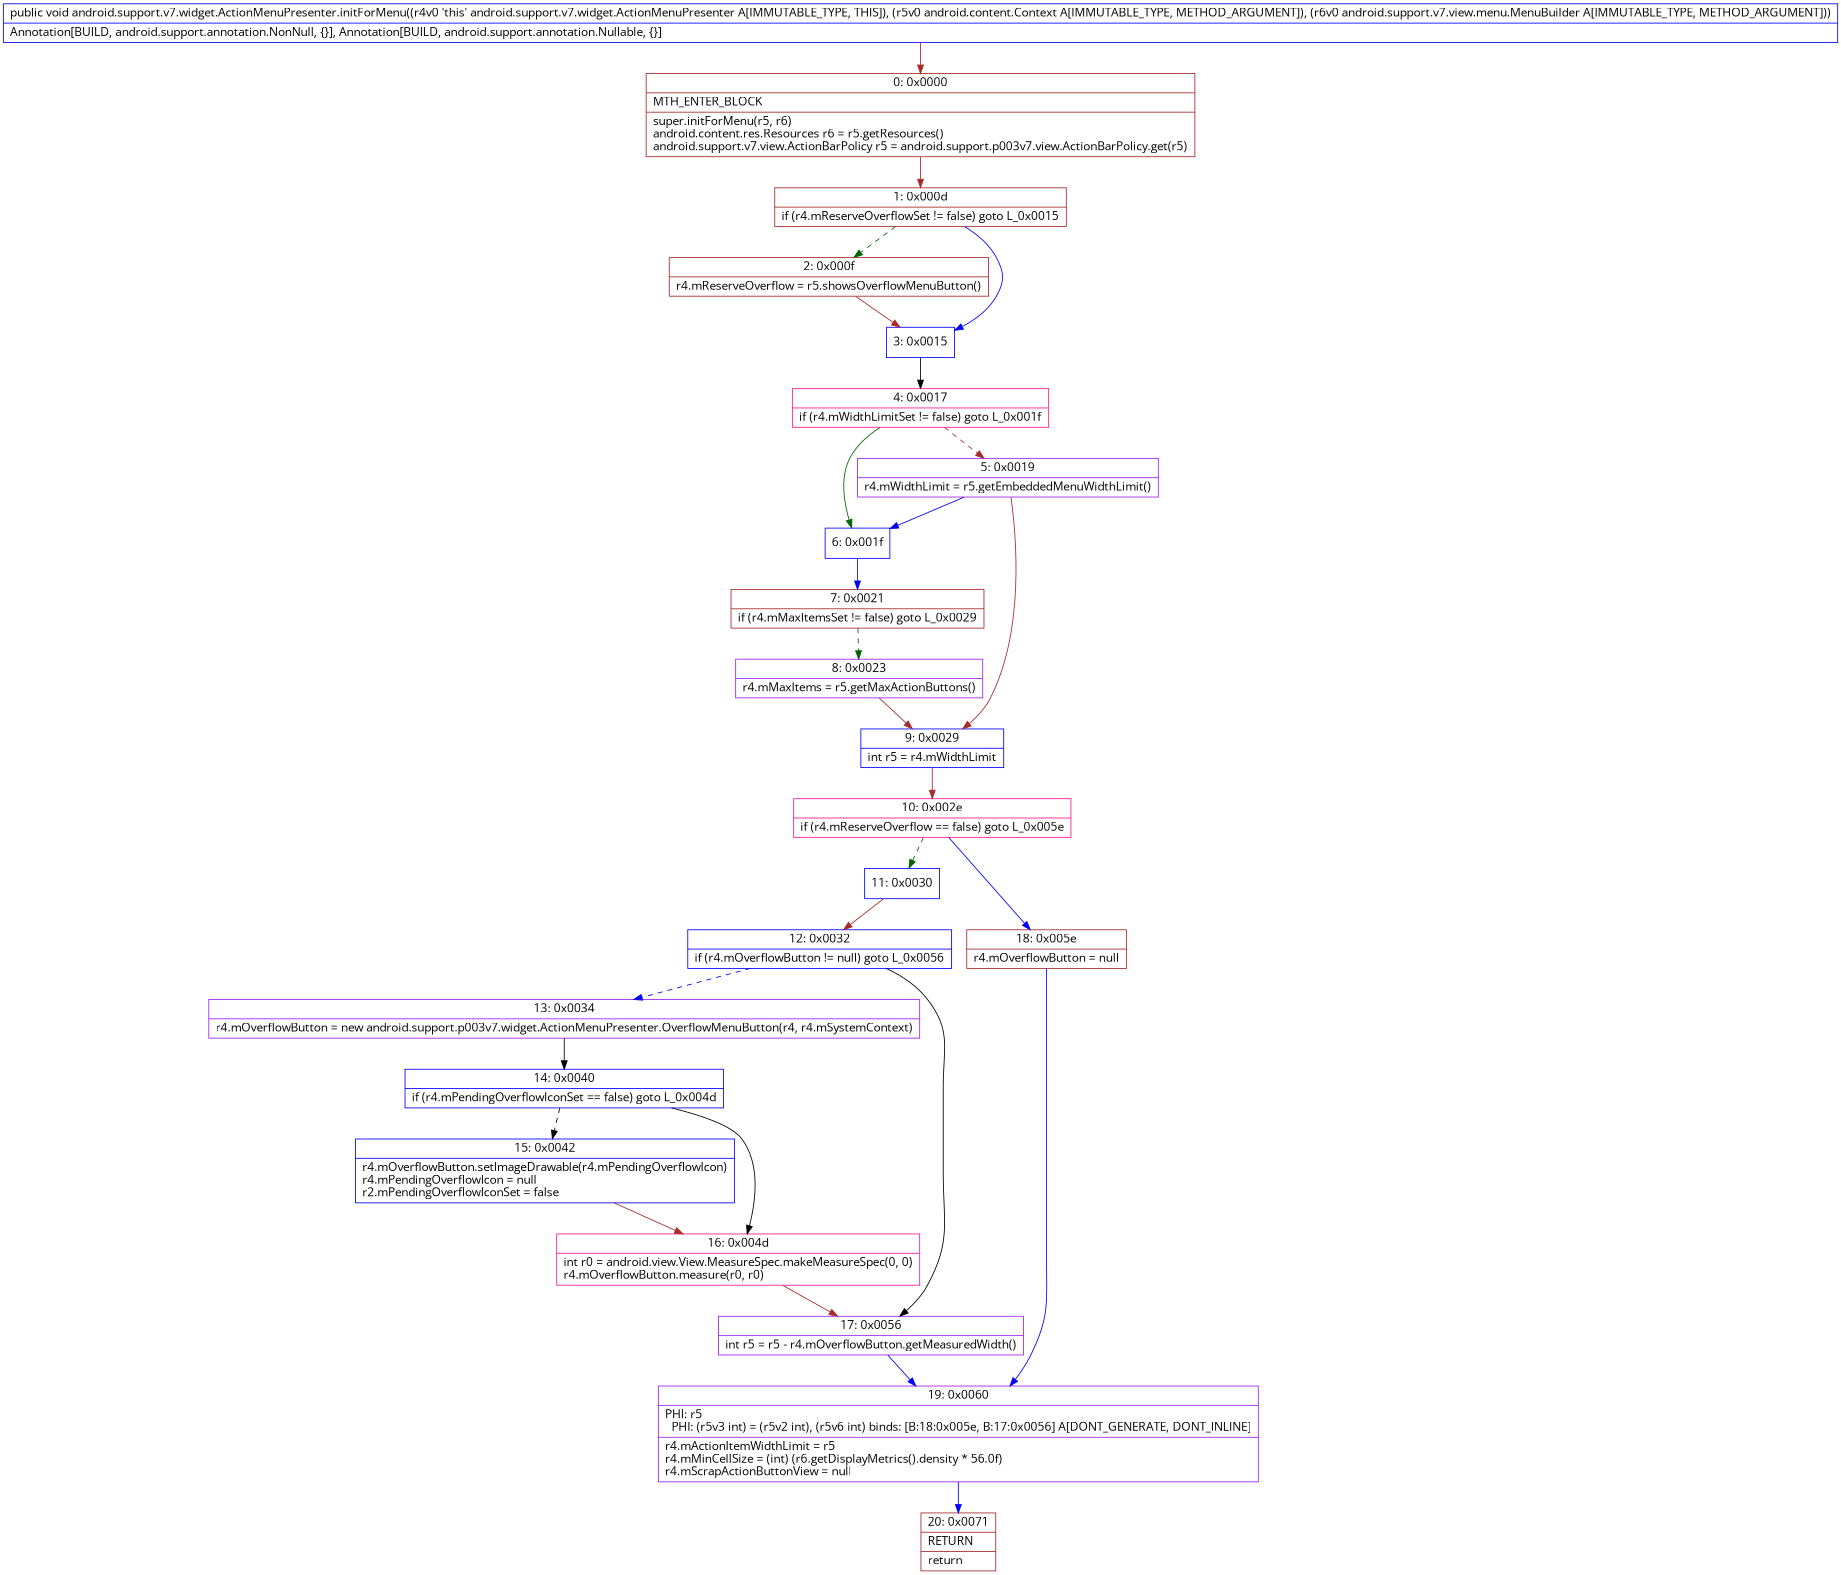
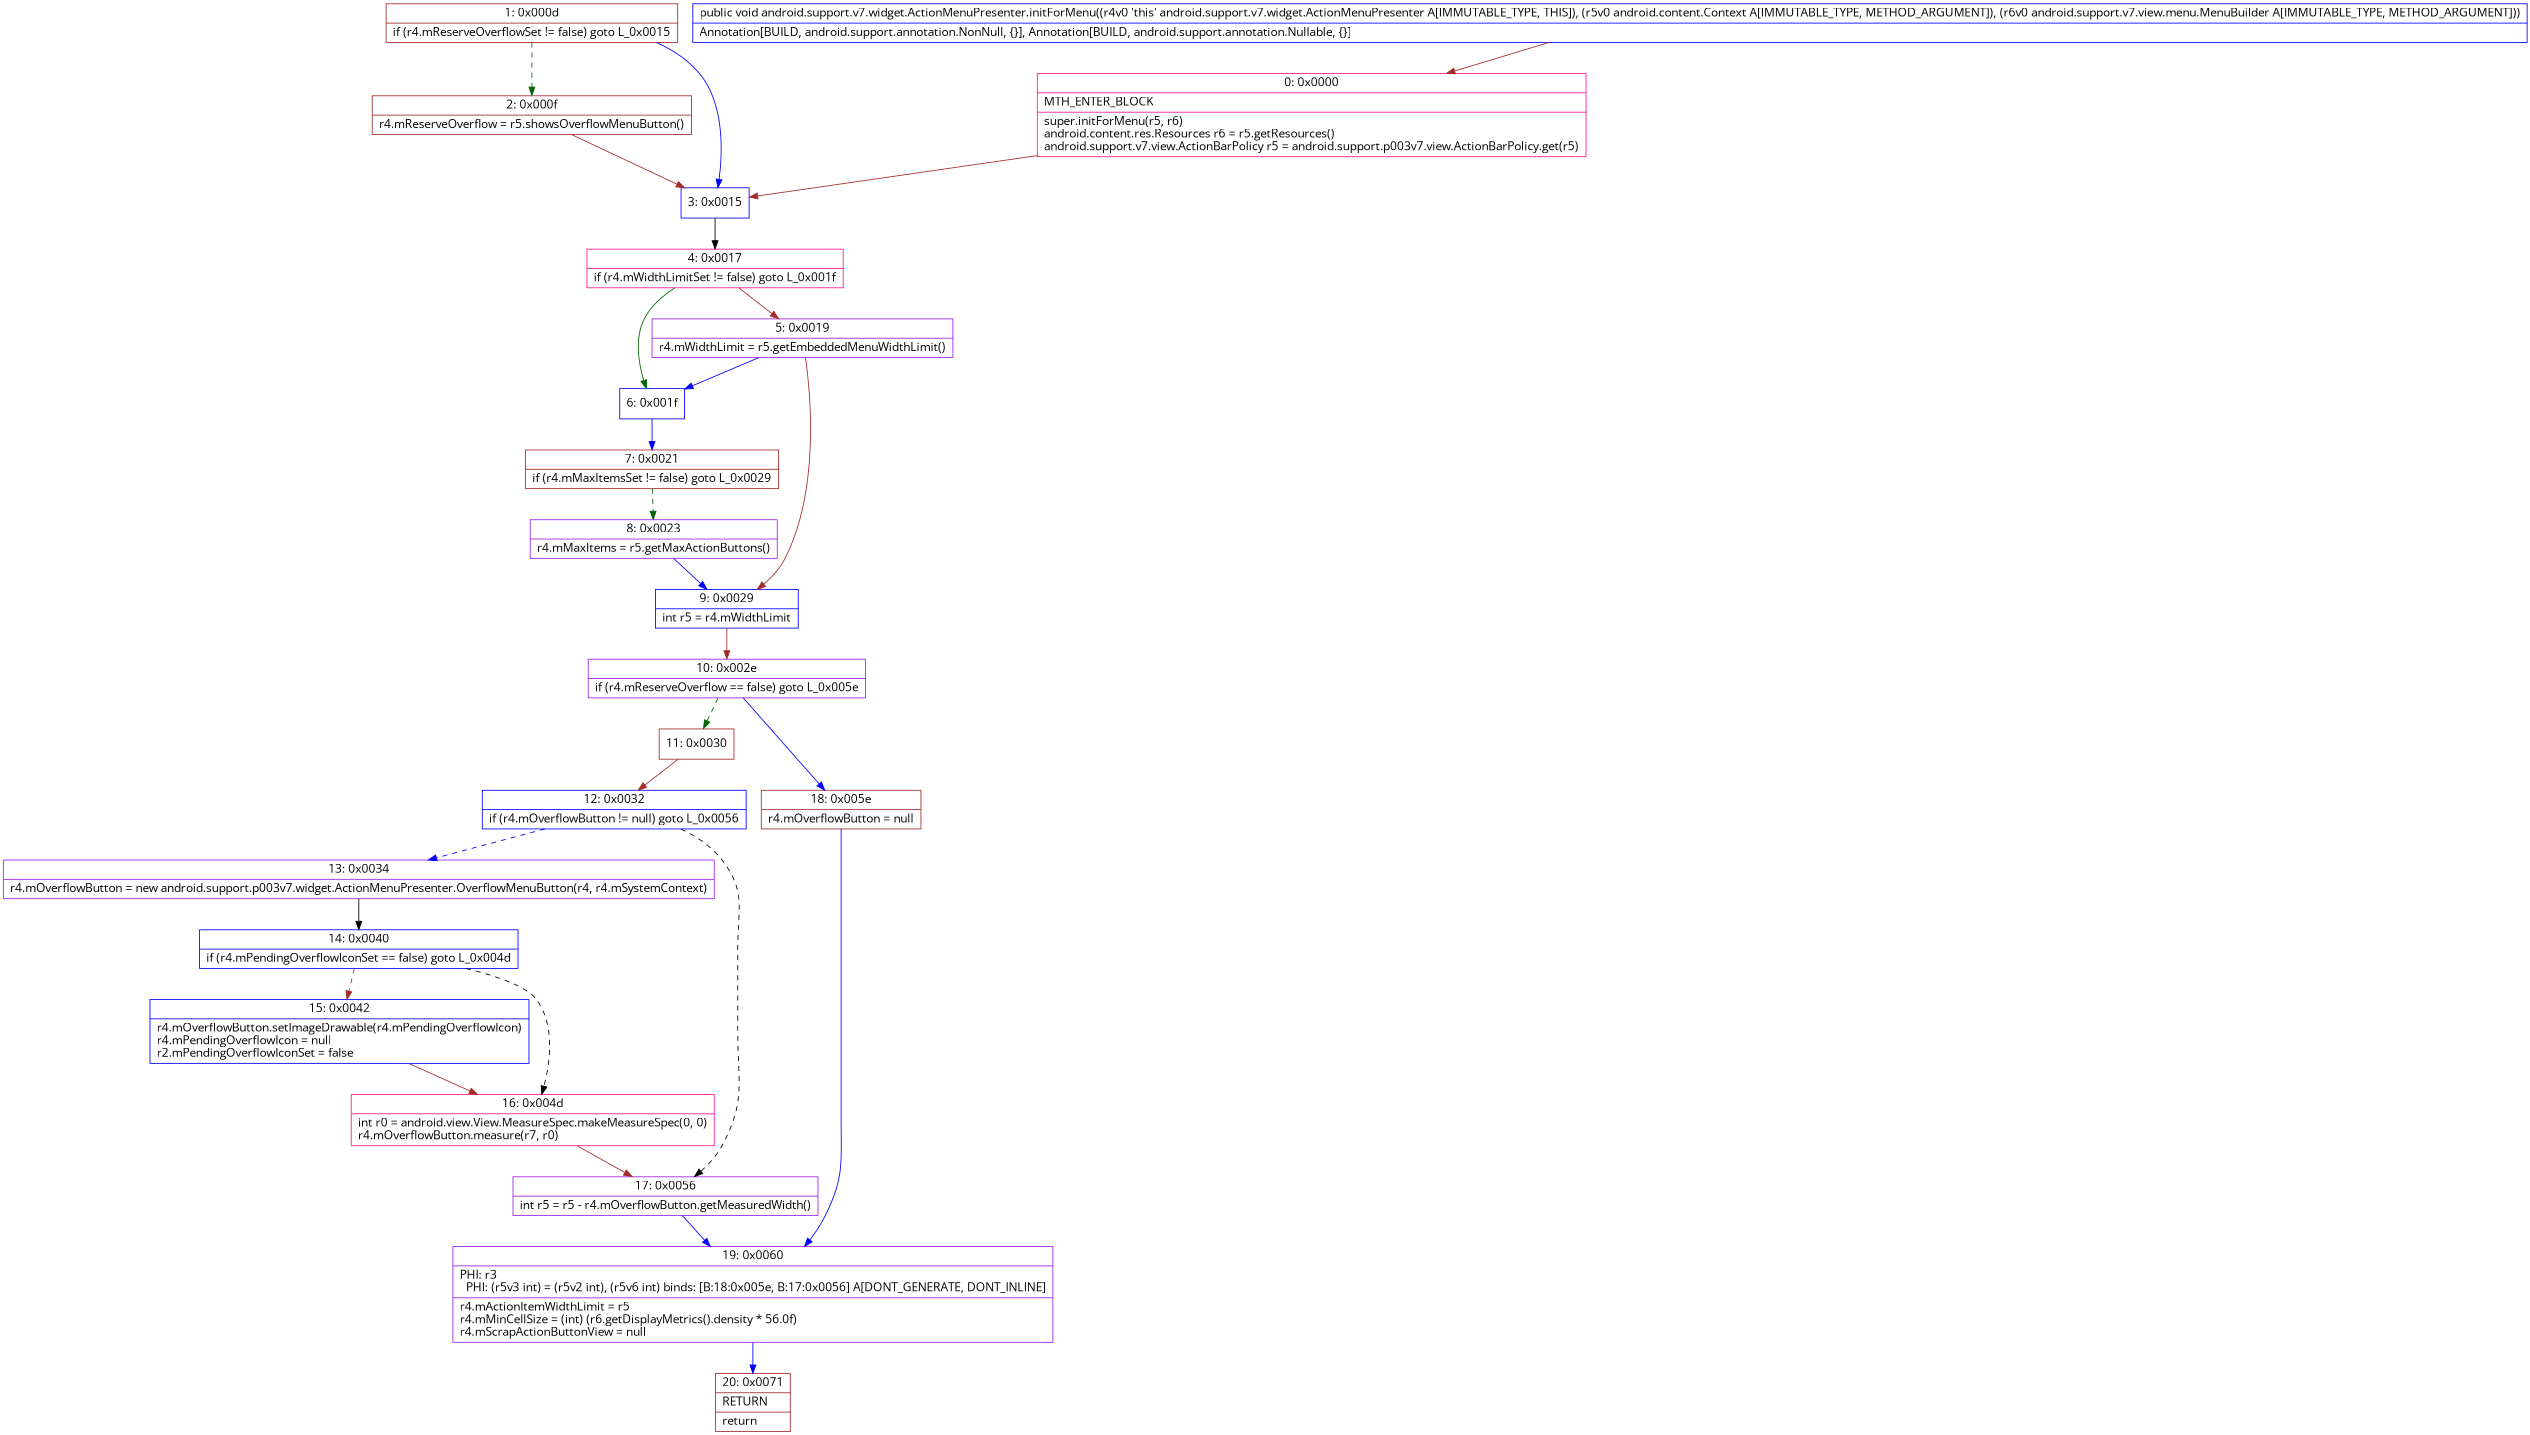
(921, 115) -> (1312, 115)
(921, 168) -> (897, 176)
(961, 440) -> (755, 301)
(893, 710) -> (687, 571)
(932, 818) -> (727, 679)
(902, 884) -> (697, 744)
(557, 1119) -> (352, 980)
(943, 1132) -> (738, 993)
(745, 1144) -> (539, 1005)
(664, 1275) -> (458, 1136)
(686, 1415) -> (480, 1275)
